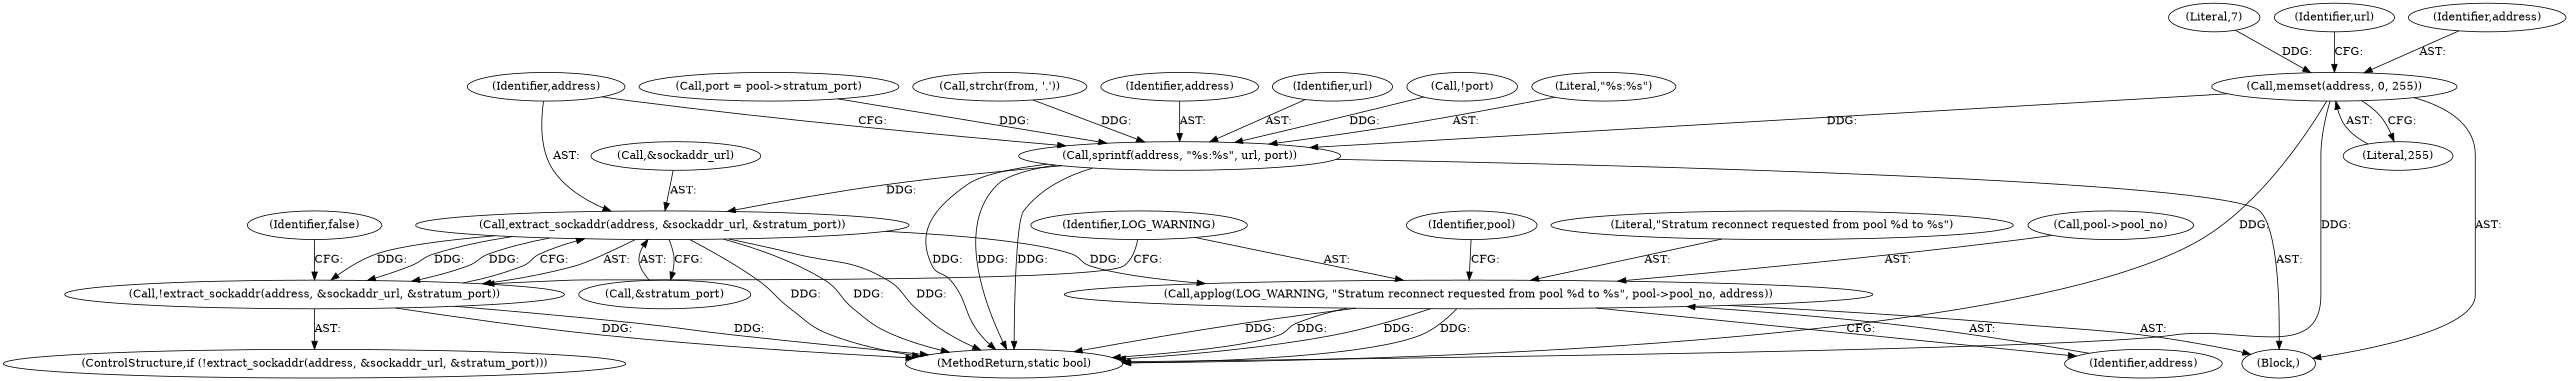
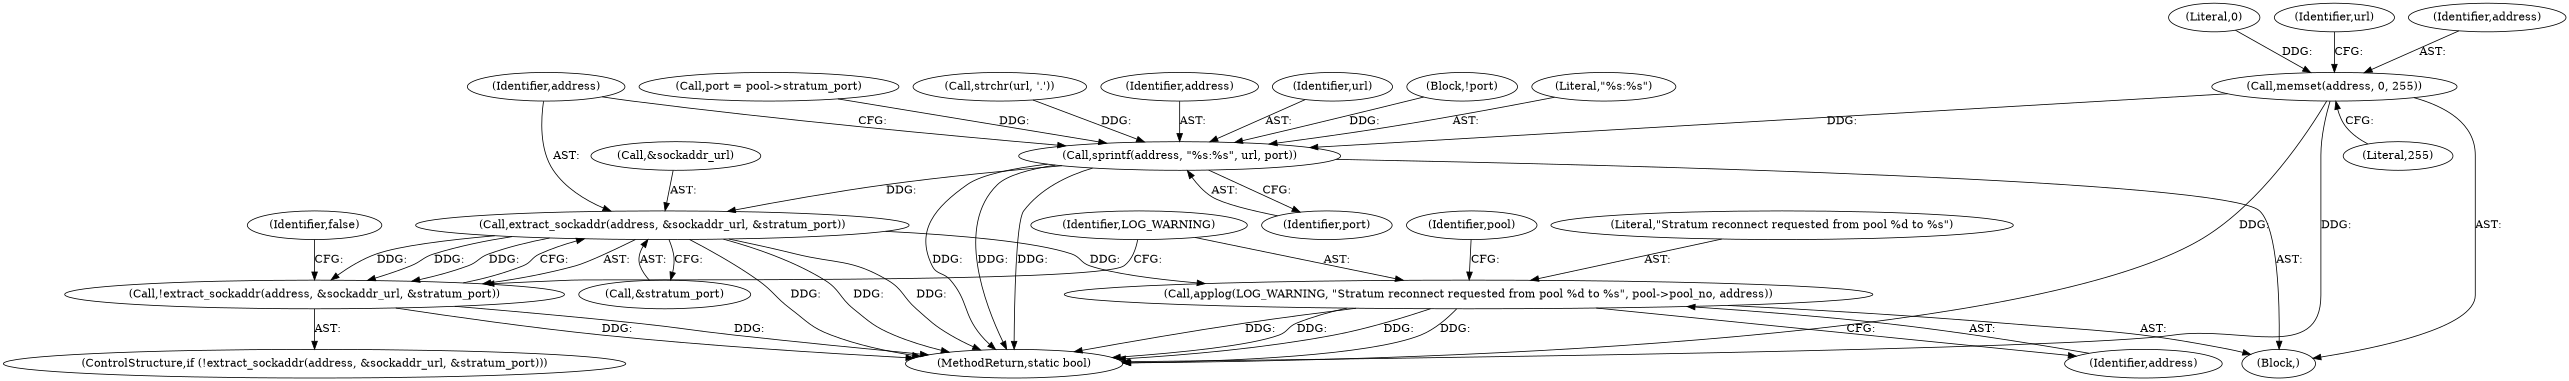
(2214, 18) -> (2214, 18)
(1000, 87) -> (1000, 87)
(1462, 87) -> (1462, 87)
(2379, 115) -> none
(2361, 121) -> (2361, 121)
none -> (1327, 225)
(2111, 225) -> none
